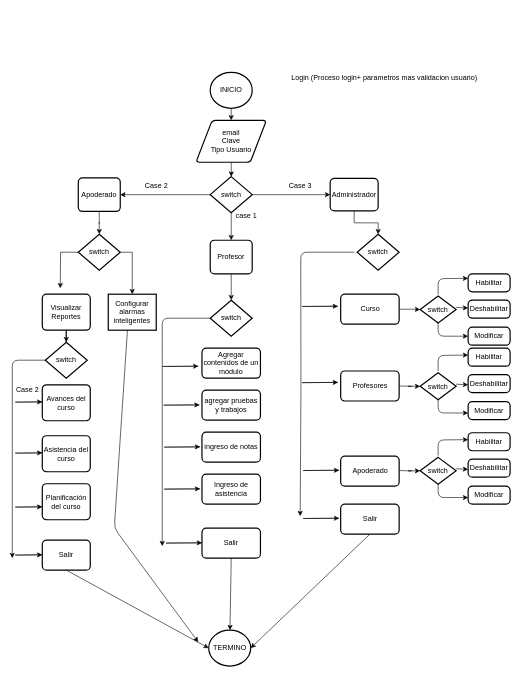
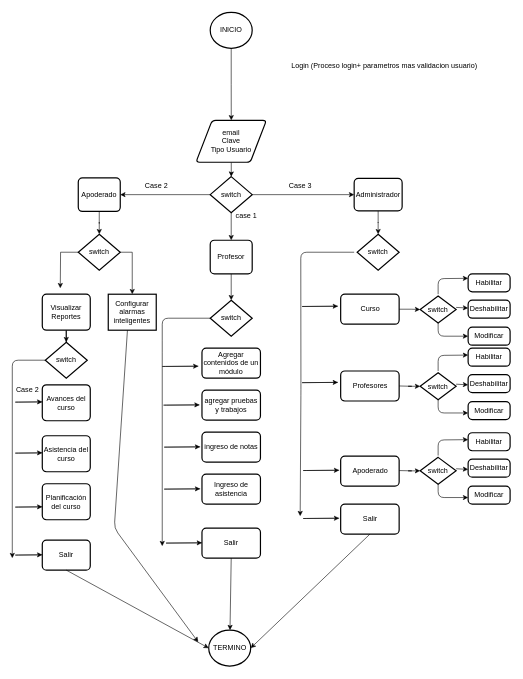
(384, 78) -> (384, 66)
(231, 90) -> (231, 30)
(354, 195) -> (378, 195)
